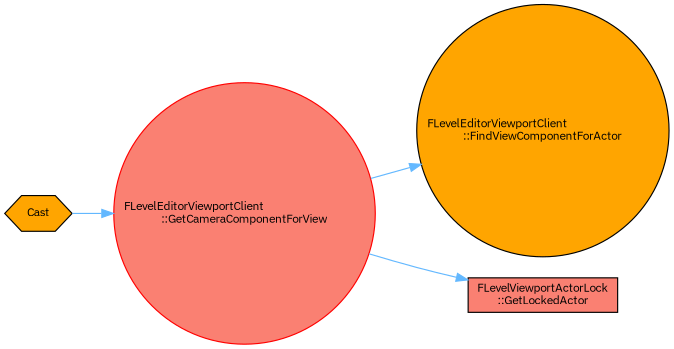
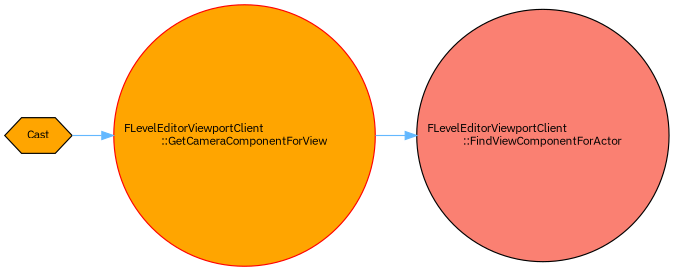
(543, 131) -> (543, 136)
(245, 213) -> (245, 136)
(543, 295) -> none
